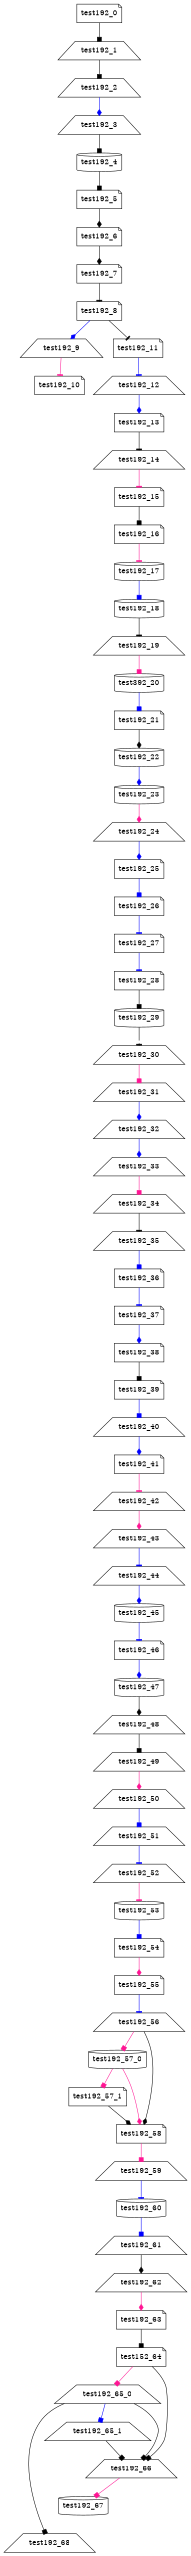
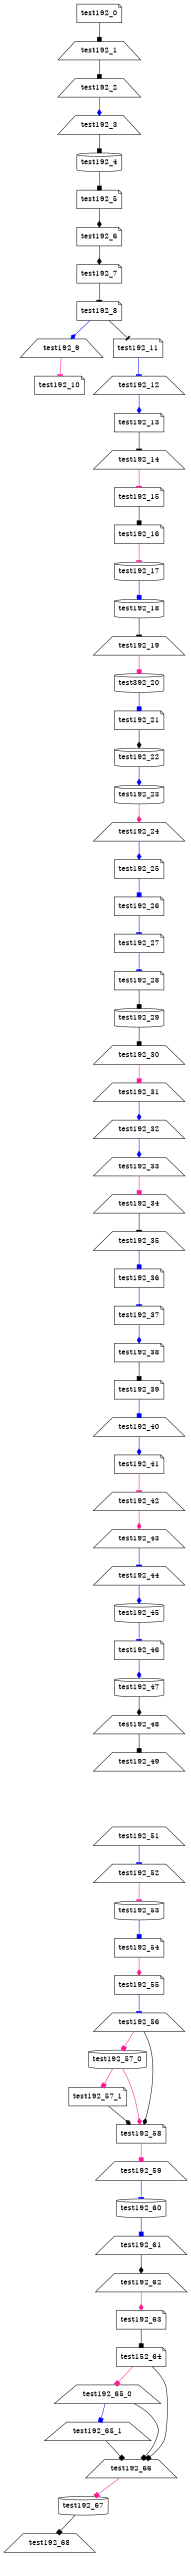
(139, 1034) -> (139, 1034)
(139, 1799) -> none
(29, 2460) -> (68, 2523)
